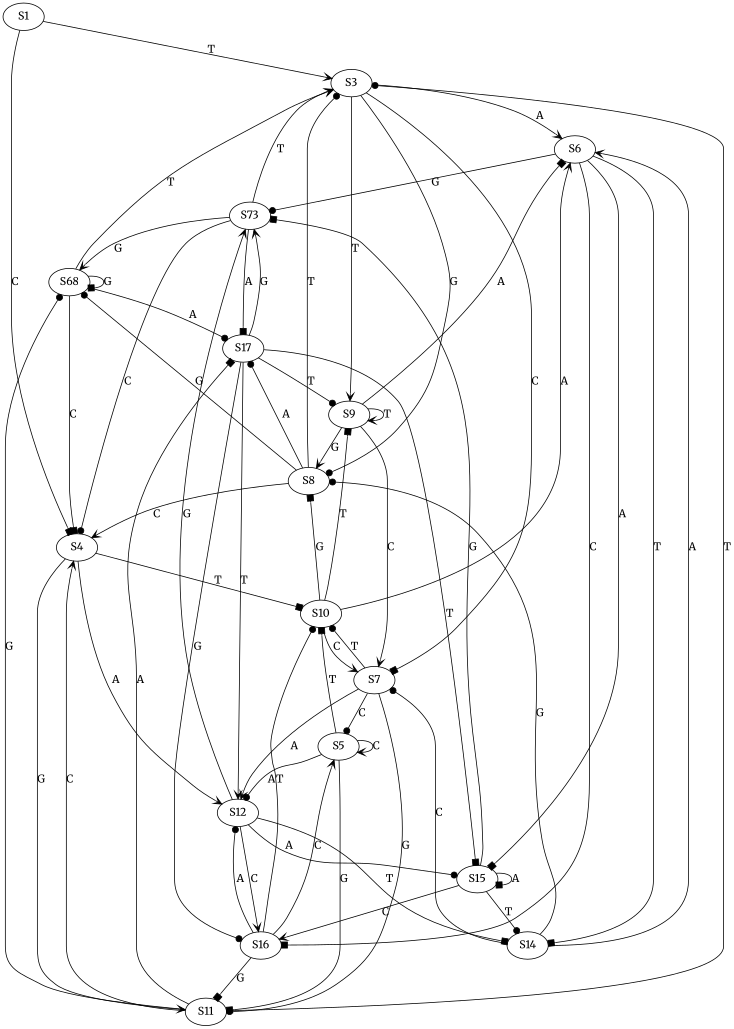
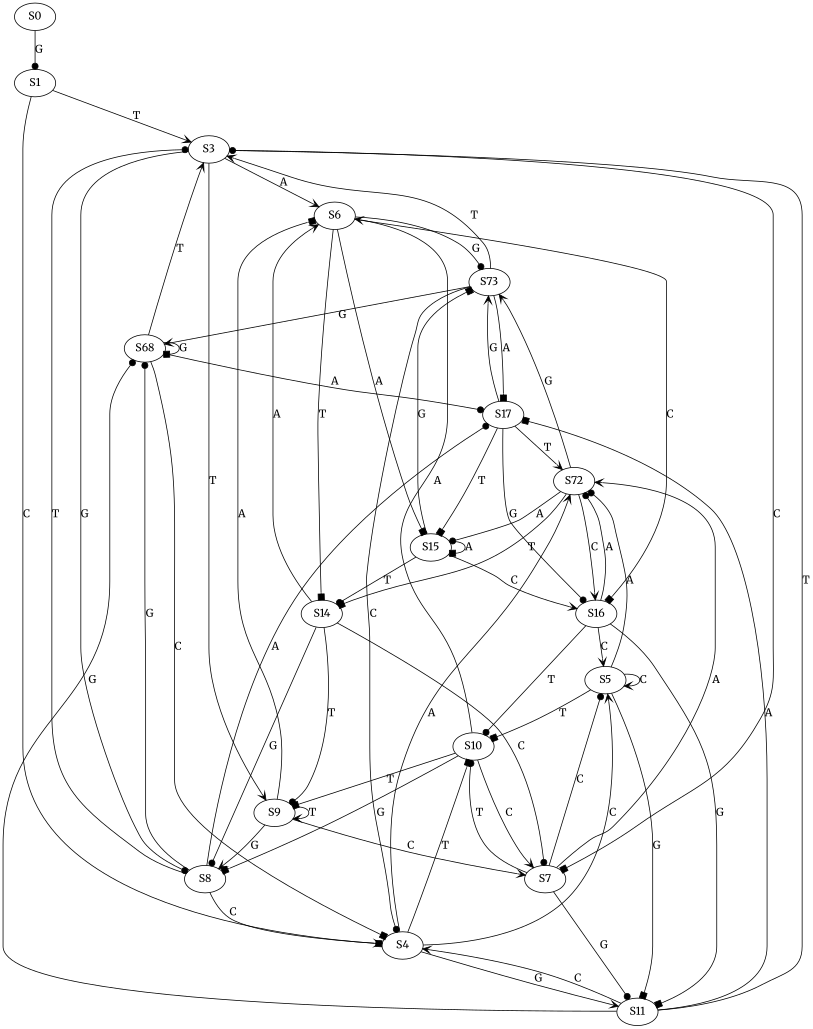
none -> (35, 17)
(294, 379) -> (327, 718)
(238, 813) -> (574, 481)
none -> (583, 877)
